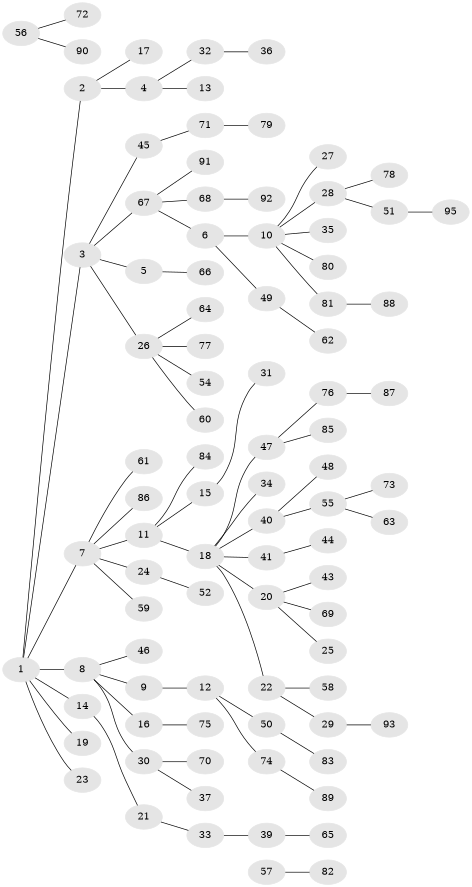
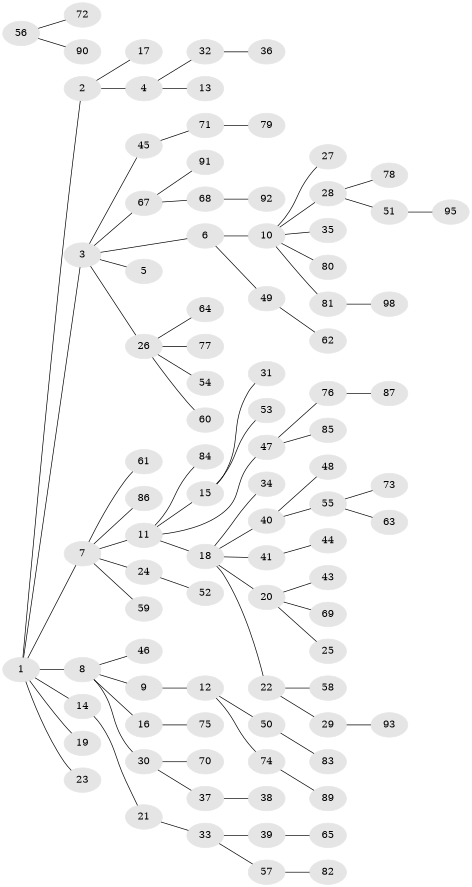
(175, 220) -> (144, 245)
(205, 273) -> none
(389, 304) -> (389, 304)
none -> (267, 411)
(235, 501) -> (223, 513)
none -> (267, 799)
none -> (236, 854)
